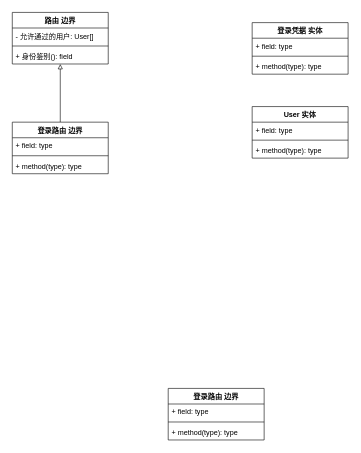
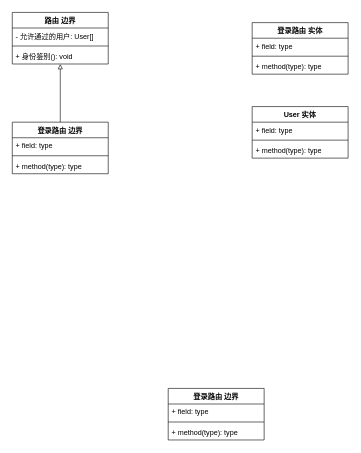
(300, 31) -> (300, 31)
(47, 56) -> (46, 56)
